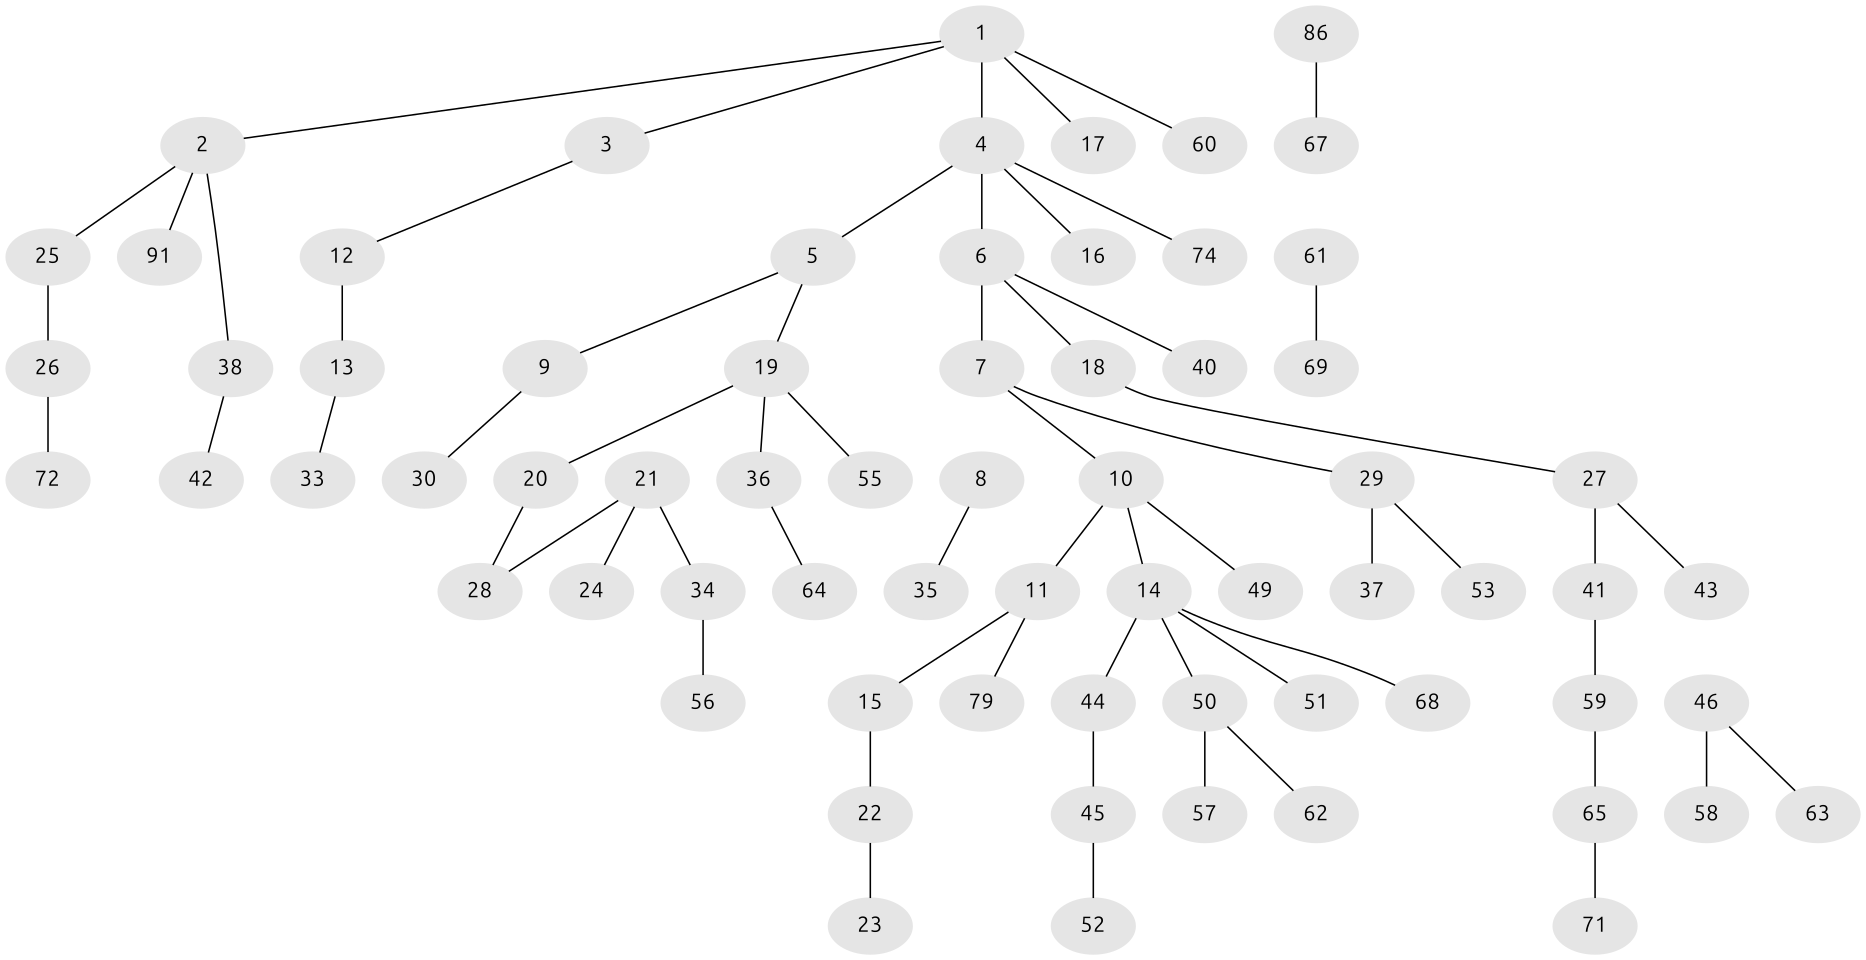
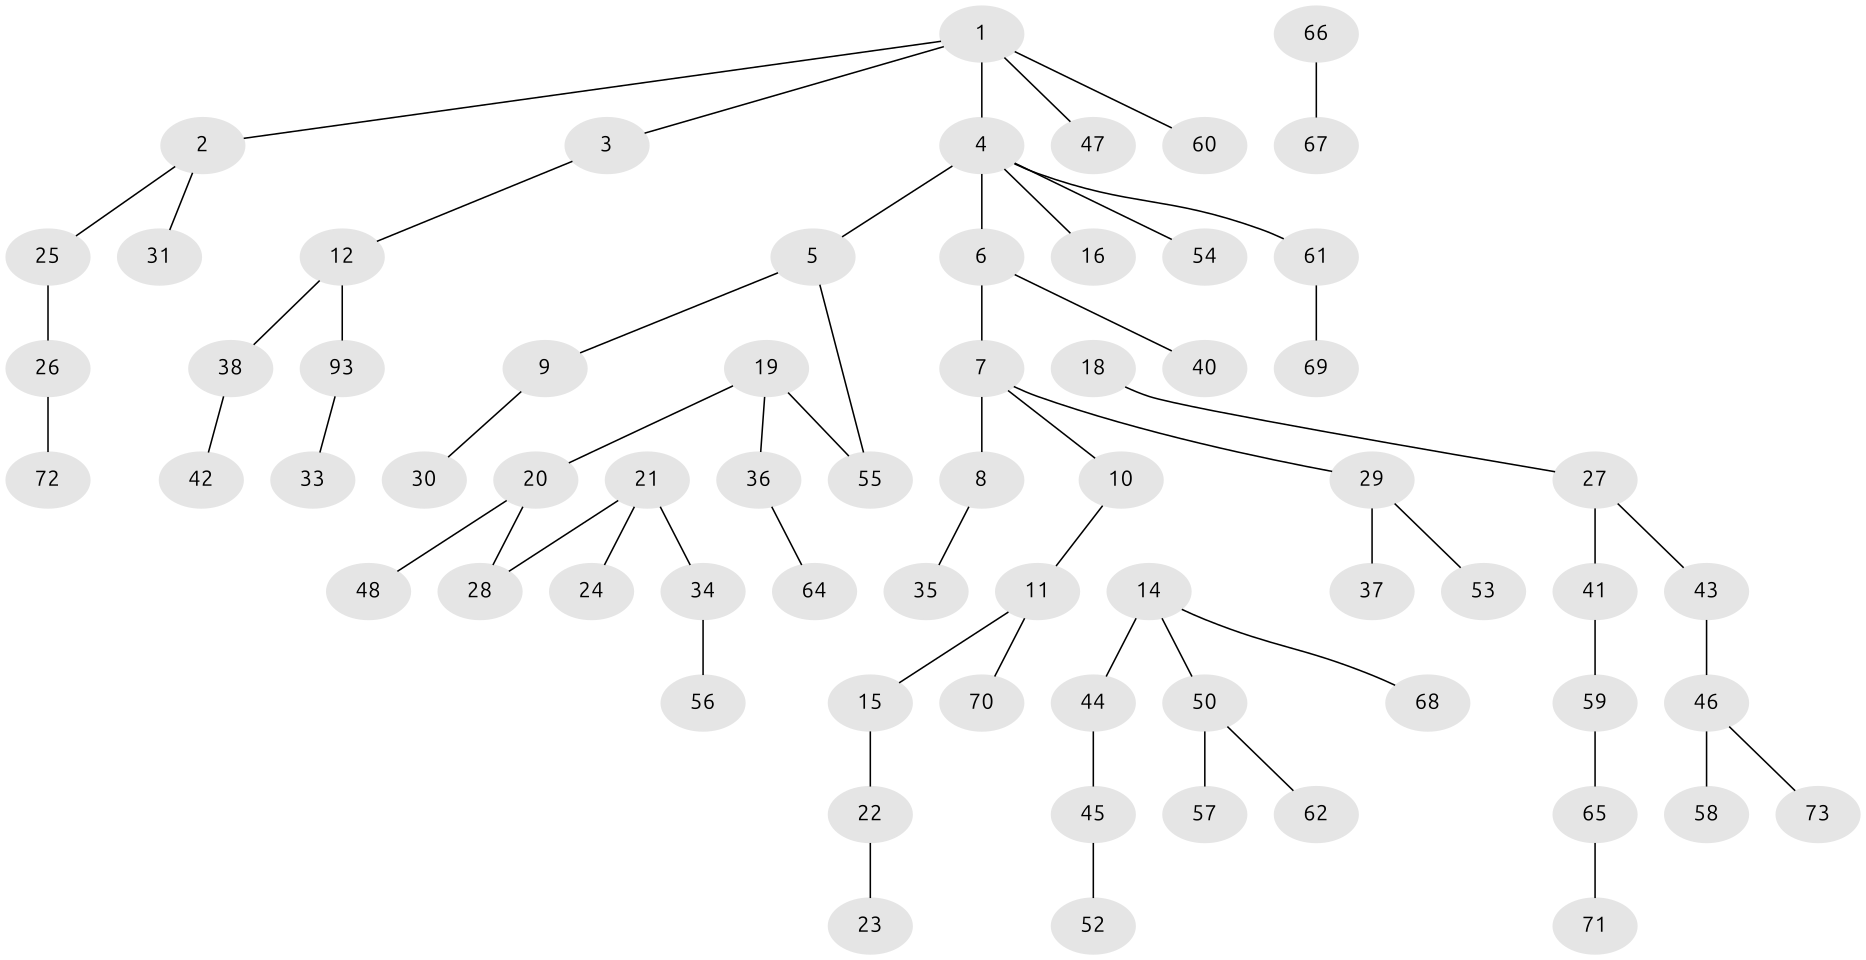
(1316, 34) -> (1316, 34)
(1093, 146) -> (1093, 146)
none -> (1149, 201)
(160, 257) -> (160, 257)
(219, 257) -> (287, 313)
(1205, 257) -> (1205, 257)
(790, 313) -> (842, 369)
(1037, 313) -> none
(342, 369) -> (342, 369)
none -> (982, 424)
(1135, 536) -> none
none -> (369, 592)
(1261, 592) -> none
none -> (1707, 647)
(982, 703) -> (982, 703)
(1316, 703) -> none
(1818, 815) -> (1818, 815)
